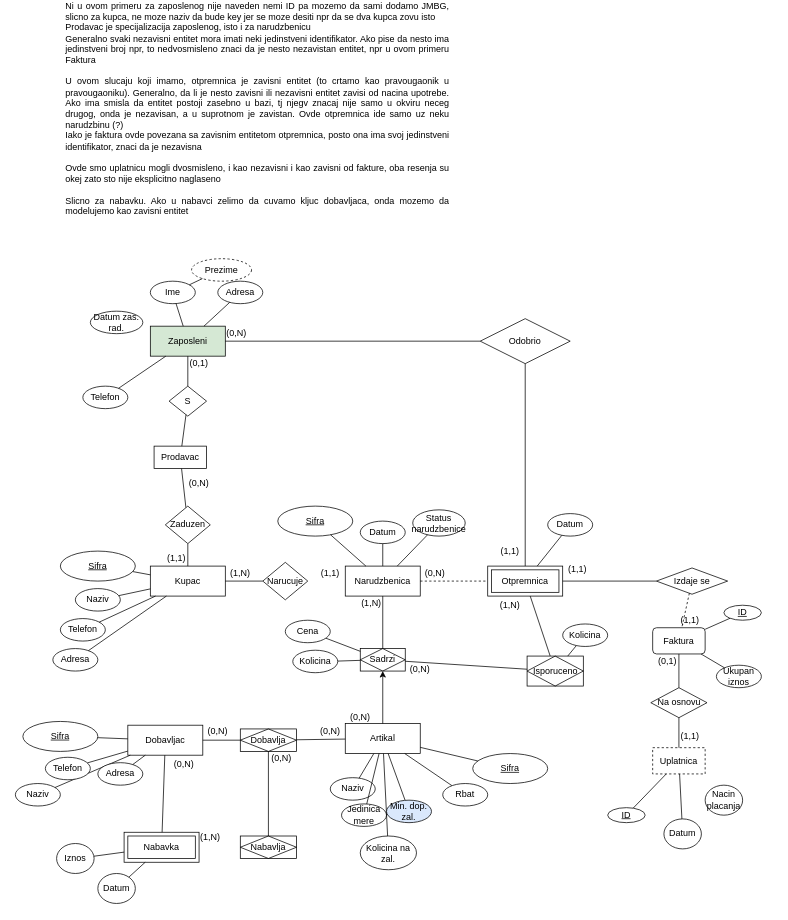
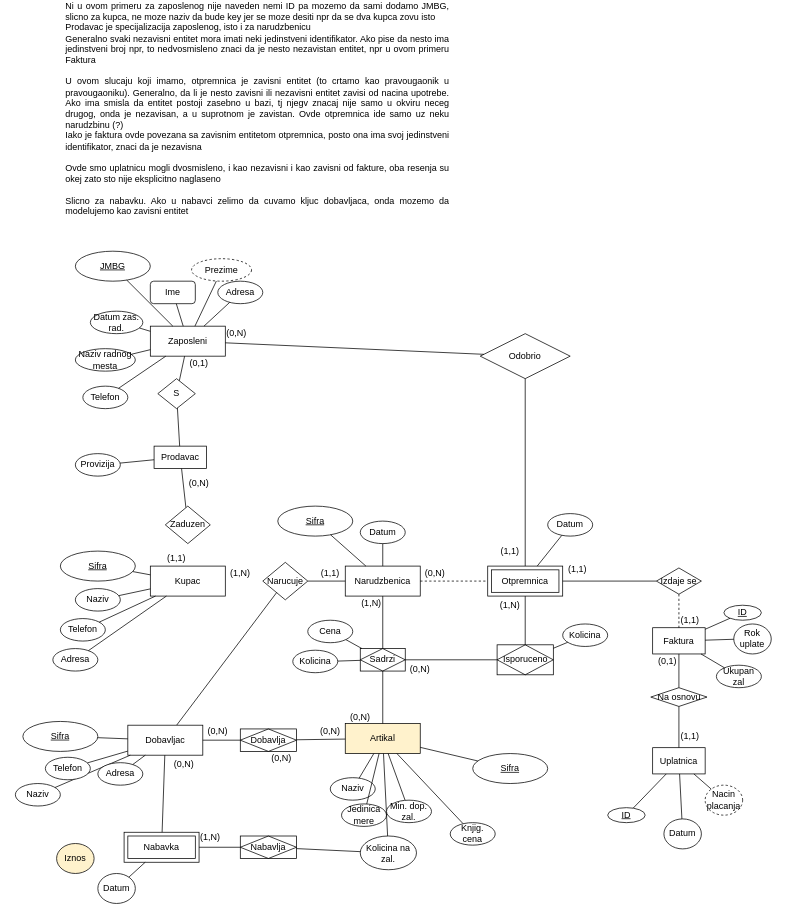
none -> (113, 266)
(196, 281) -> (206, 303)
(173, 292) -> (173, 292)
none -> (149, 302)
none -> (144, 329)
(188, 341) -> (188, 341)
(525, 341) -> (525, 356)
none -> (140, 352)
none -> (105, 360)
(188, 401) -> (177, 393)
none -> (137, 461)
none -> (98, 465)
(439, 523) -> none
(413, 550) -> none
(188, 555) -> none
(245, 581) -> (227, 659)
none -> (327, 581)
(692, 581) -> (679, 581)
(308, 631) -> (330, 631)
none -> (753, 639)
none -> (720, 640)
(679, 641) -> (679, 641)
(555, 671) -> (525, 660)
(739, 676) -> (739, 676)
(383, 677) -> (383, 675)
(679, 703) -> (679, 697)
(383, 738) -> (383, 738)
(679, 761) -> (679, 761)
(429, 770) -> none
none -> (703, 782)
none -> (430, 788)
(269, 794) -> (328, 850)
(465, 795) -> none
(724, 800) -> (724, 800)
(409, 811) -> (409, 811)
none -> (473, 834)
none -> (219, 847)
(109, 854) -> none
(75, 858) -> (75, 858)
